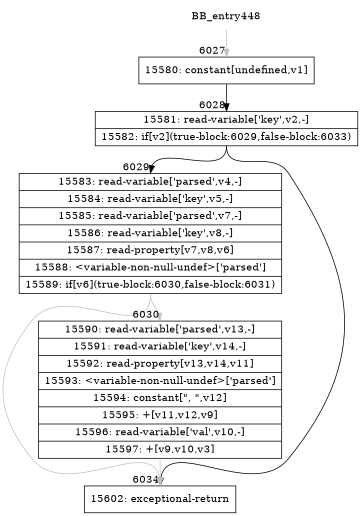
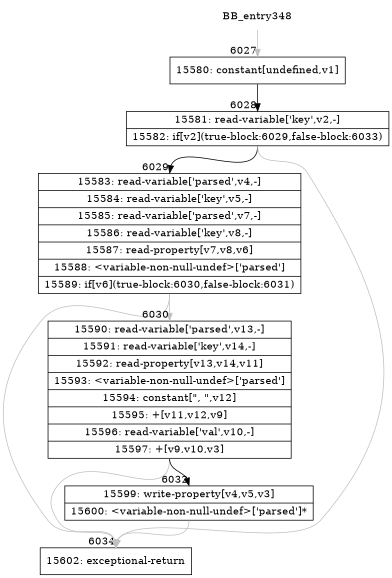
(227, 16) -> (258, 16)
(342, 350) -> (377, 419)
none -> (189, 503)
